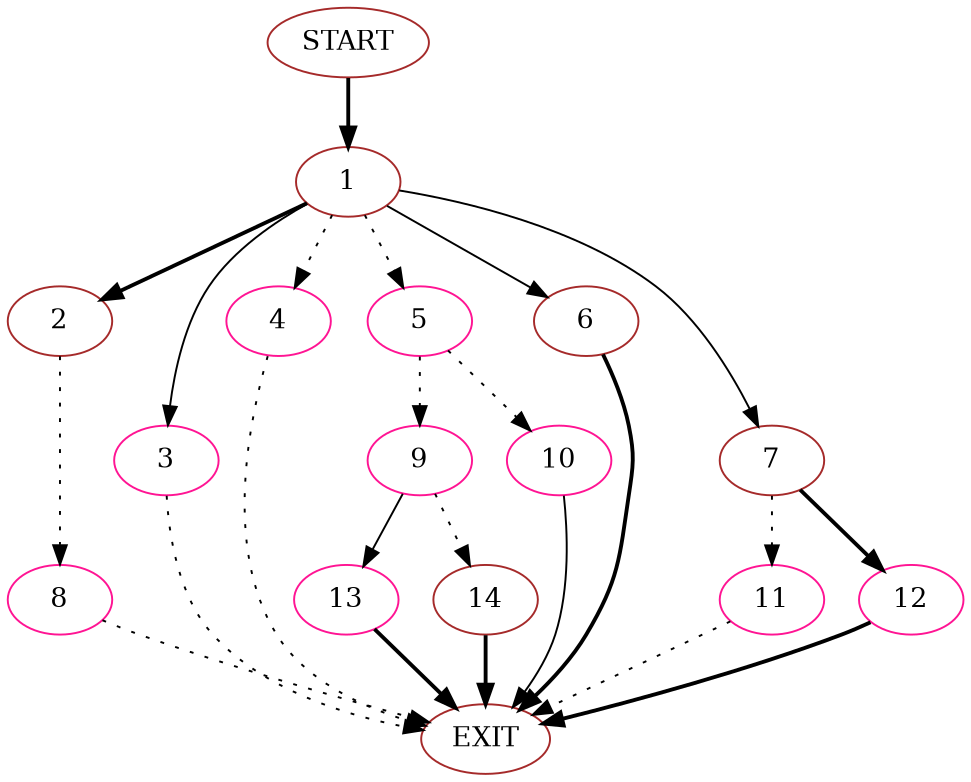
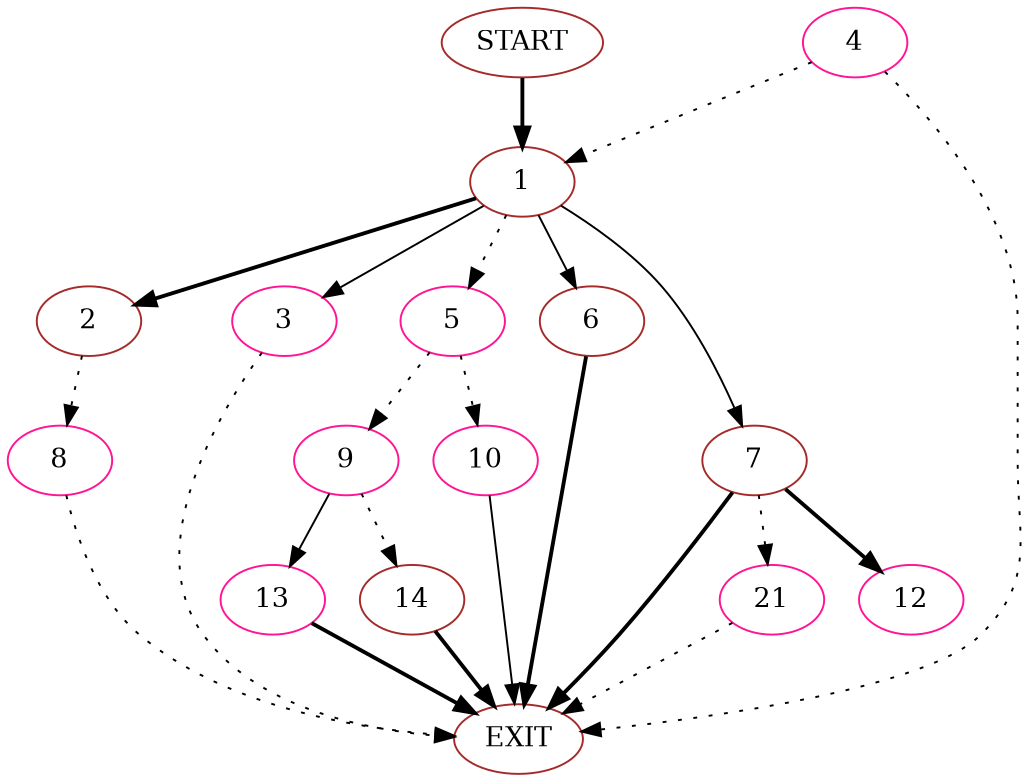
(318, 243) -> (698, 108)
(772, 600) -> (772, 600)
(718, 676) -> (652, 596)
